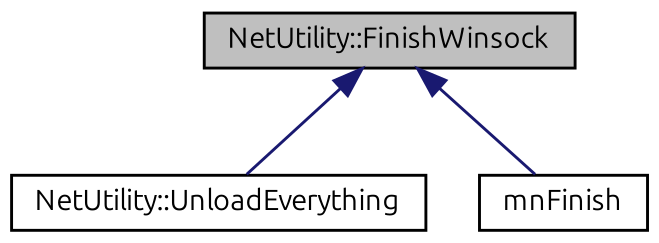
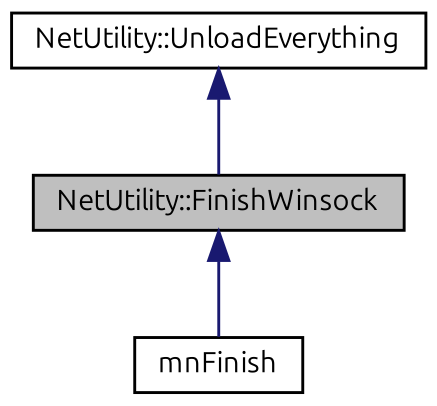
(294, 131) -> (219, 137)
